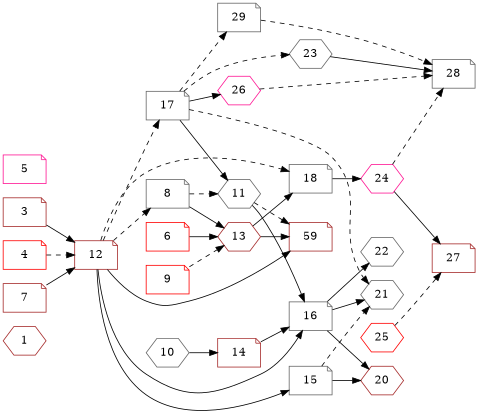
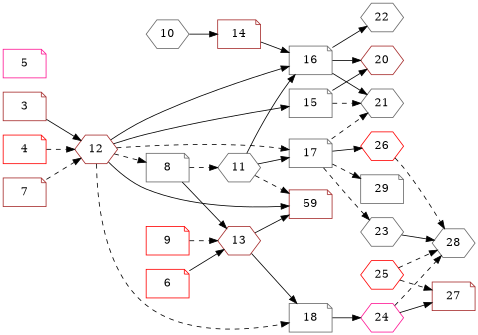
(344, 35) -> (414, 261)
(454, 74) -> (454, 243)
(239, 91) -> (382, 146)
(201, 147) -> (270, 162)
(96, 255) -> (96, 149)
(57, 279) -> (60, 171)
(25, 341) -> none
